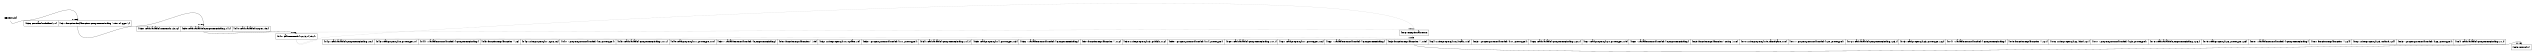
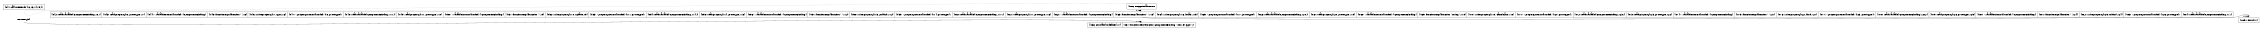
(204, 29) -> none
